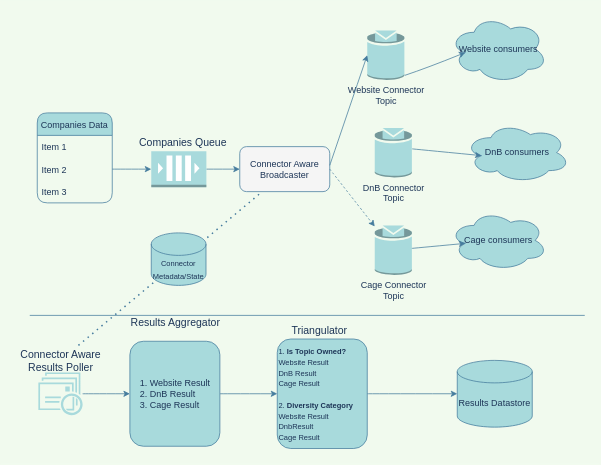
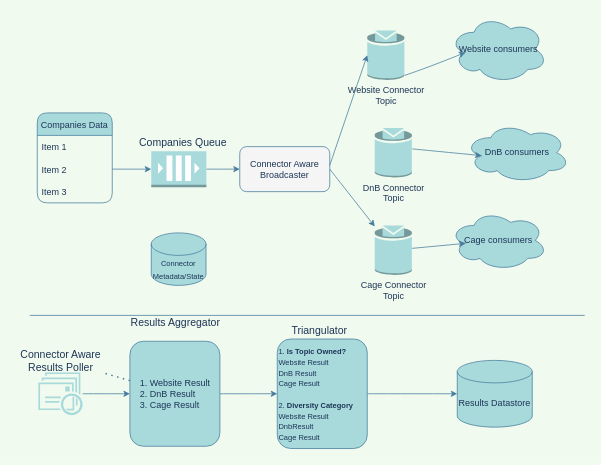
(351, 196) -> (351, 196)
(117, 313) -> (117, 377)
